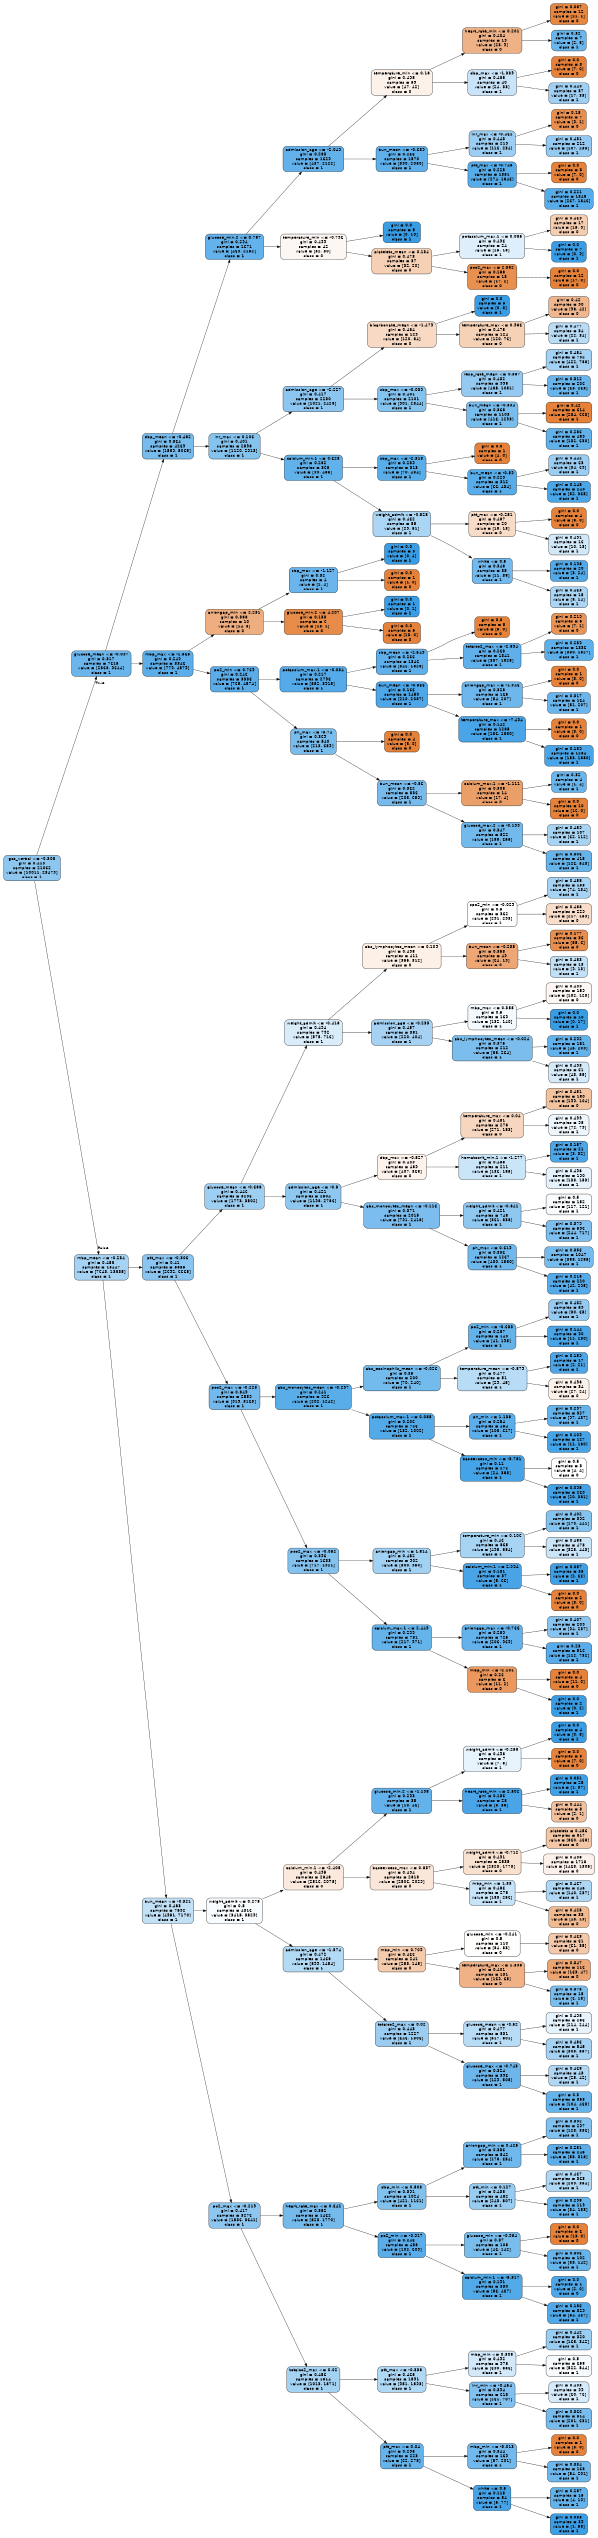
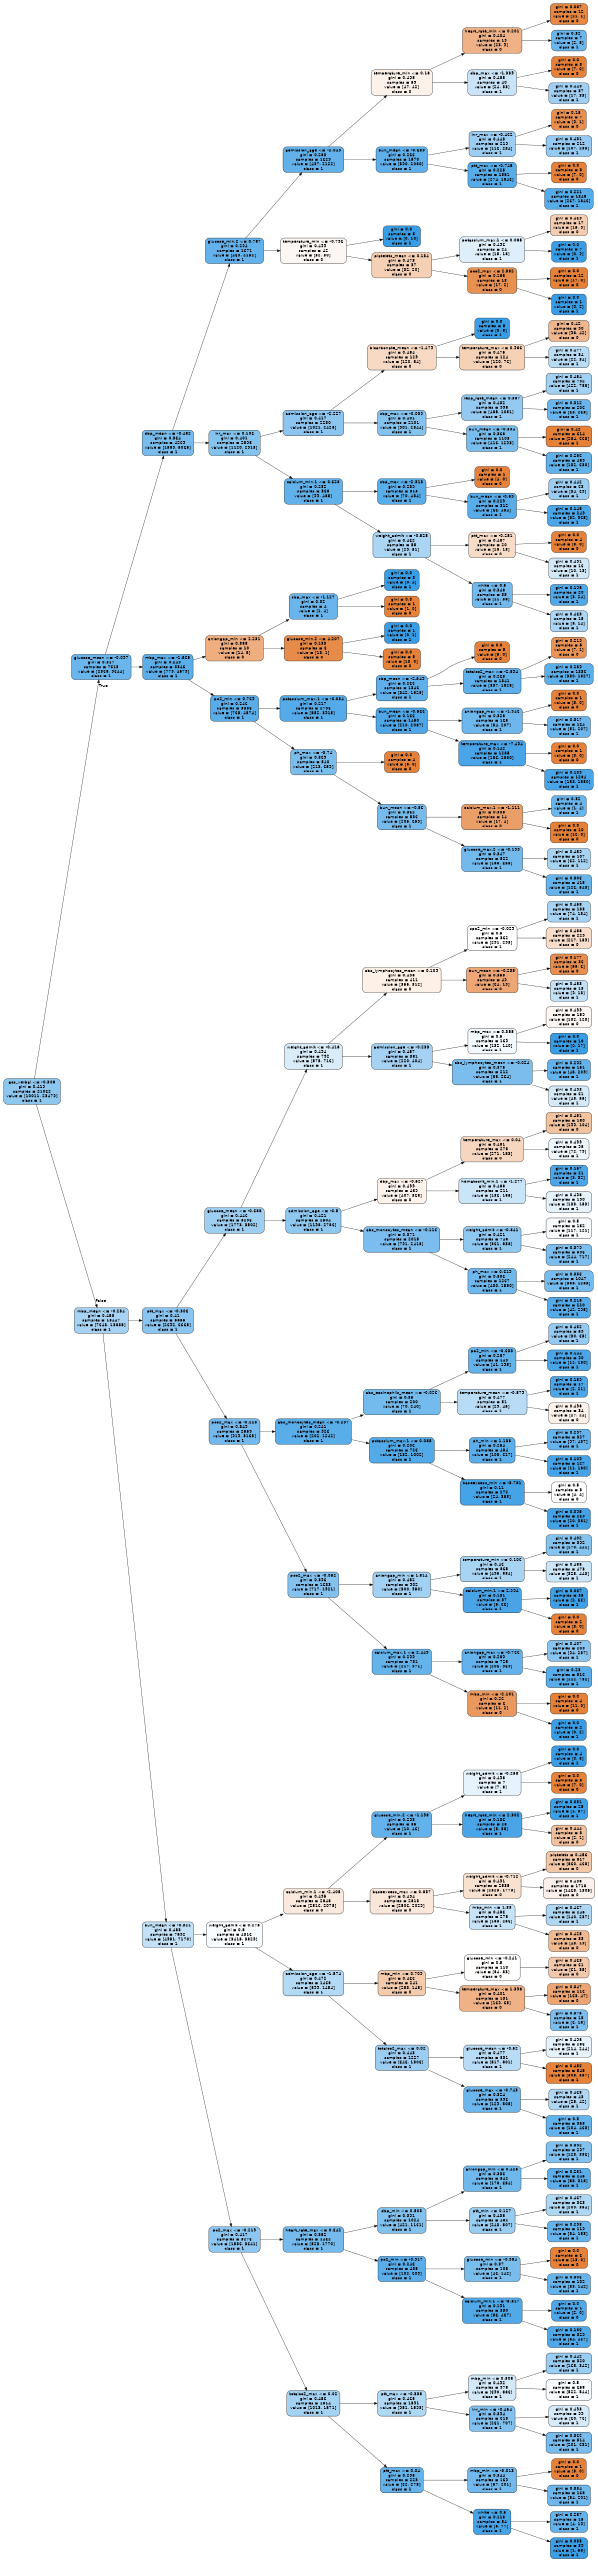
none -> (569, 304)
(569, 2049) -> (569, 2073)
